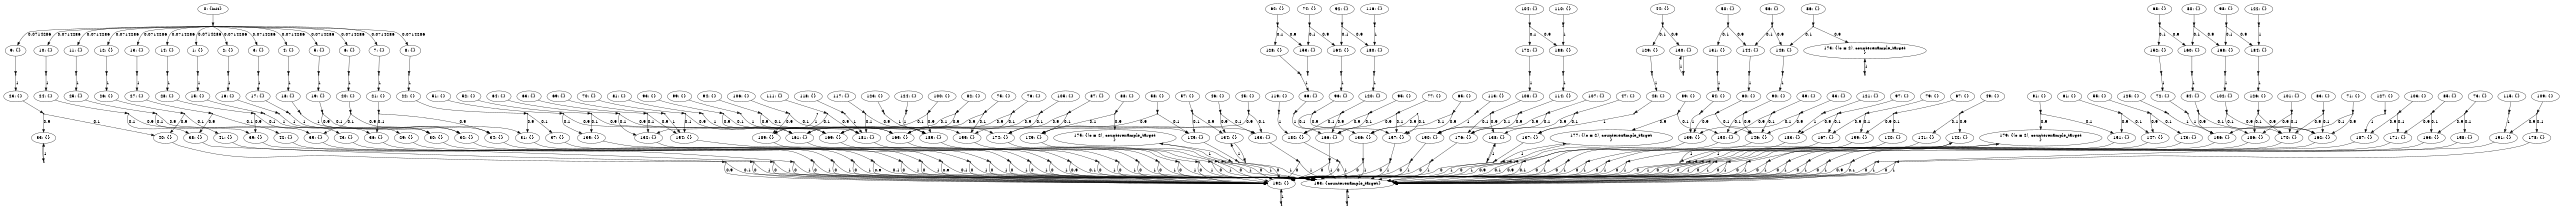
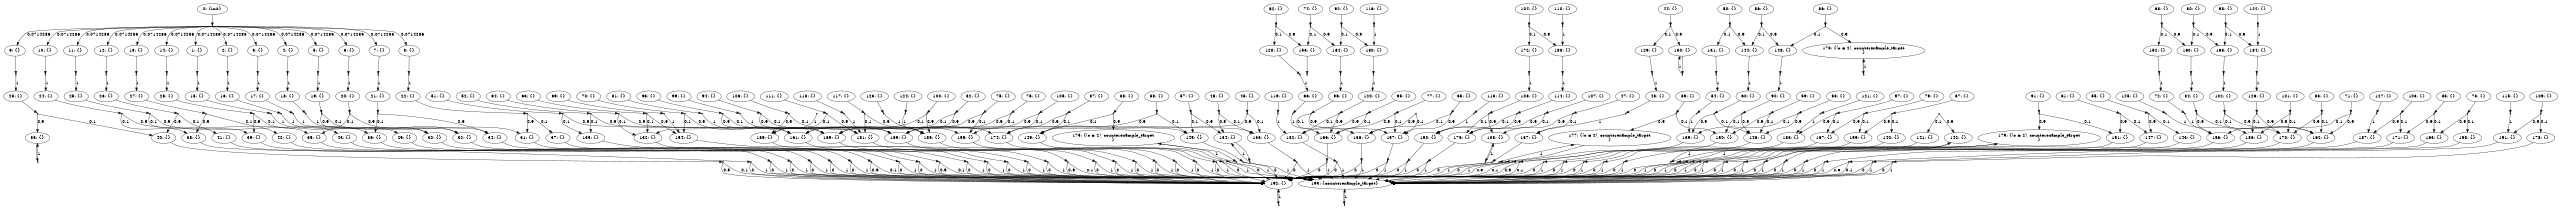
(1993, 96) -> none
